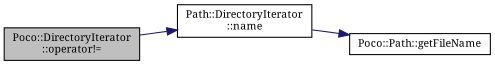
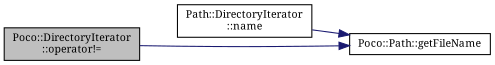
(153, 33) -> (239, 47)
